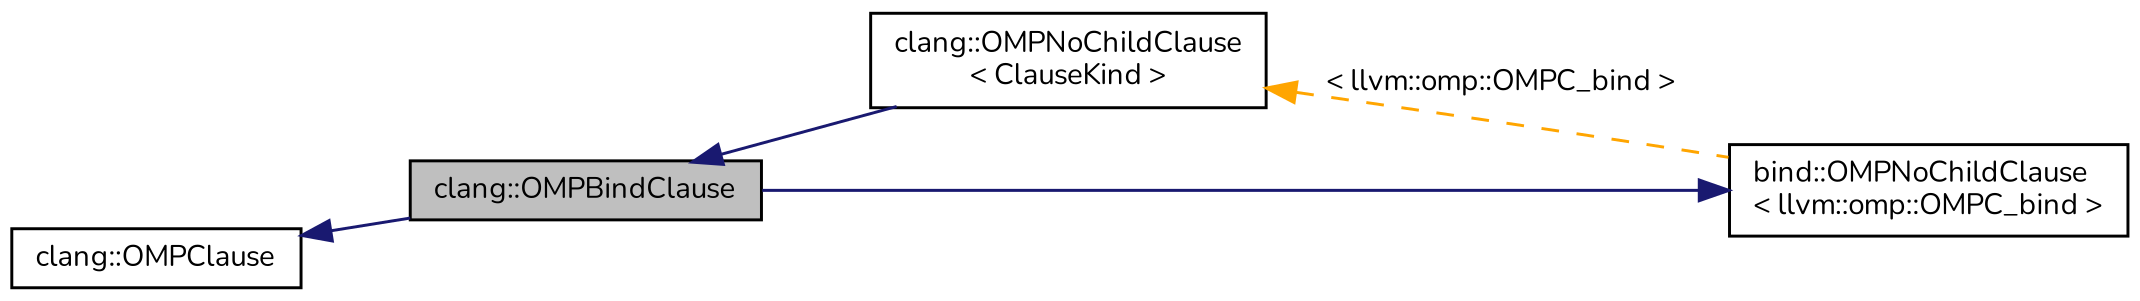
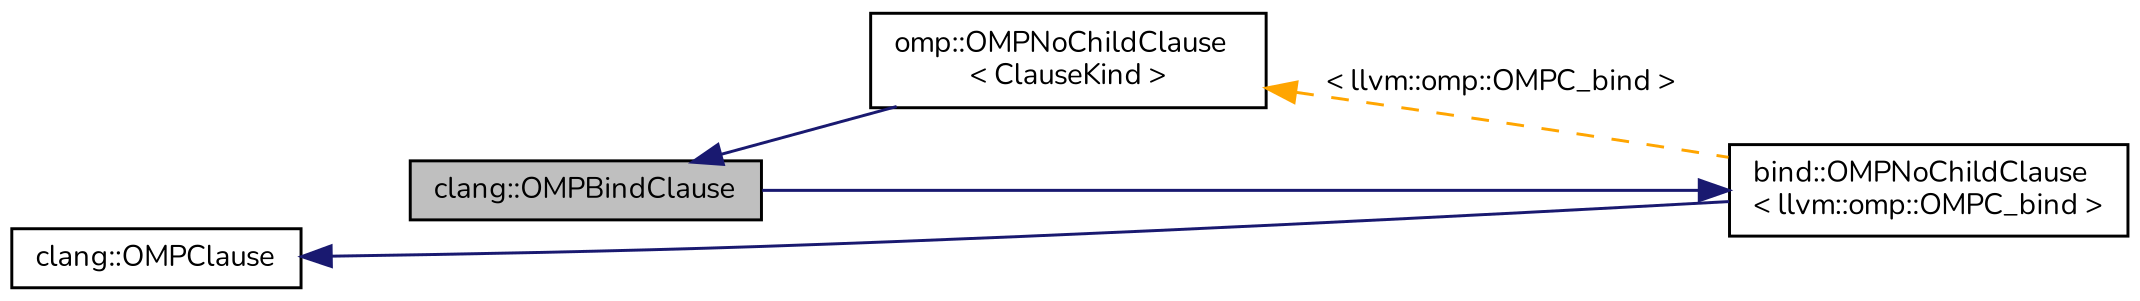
(1068, 61) -> (1068, 61)
(371, 224) -> (1030, 236)
